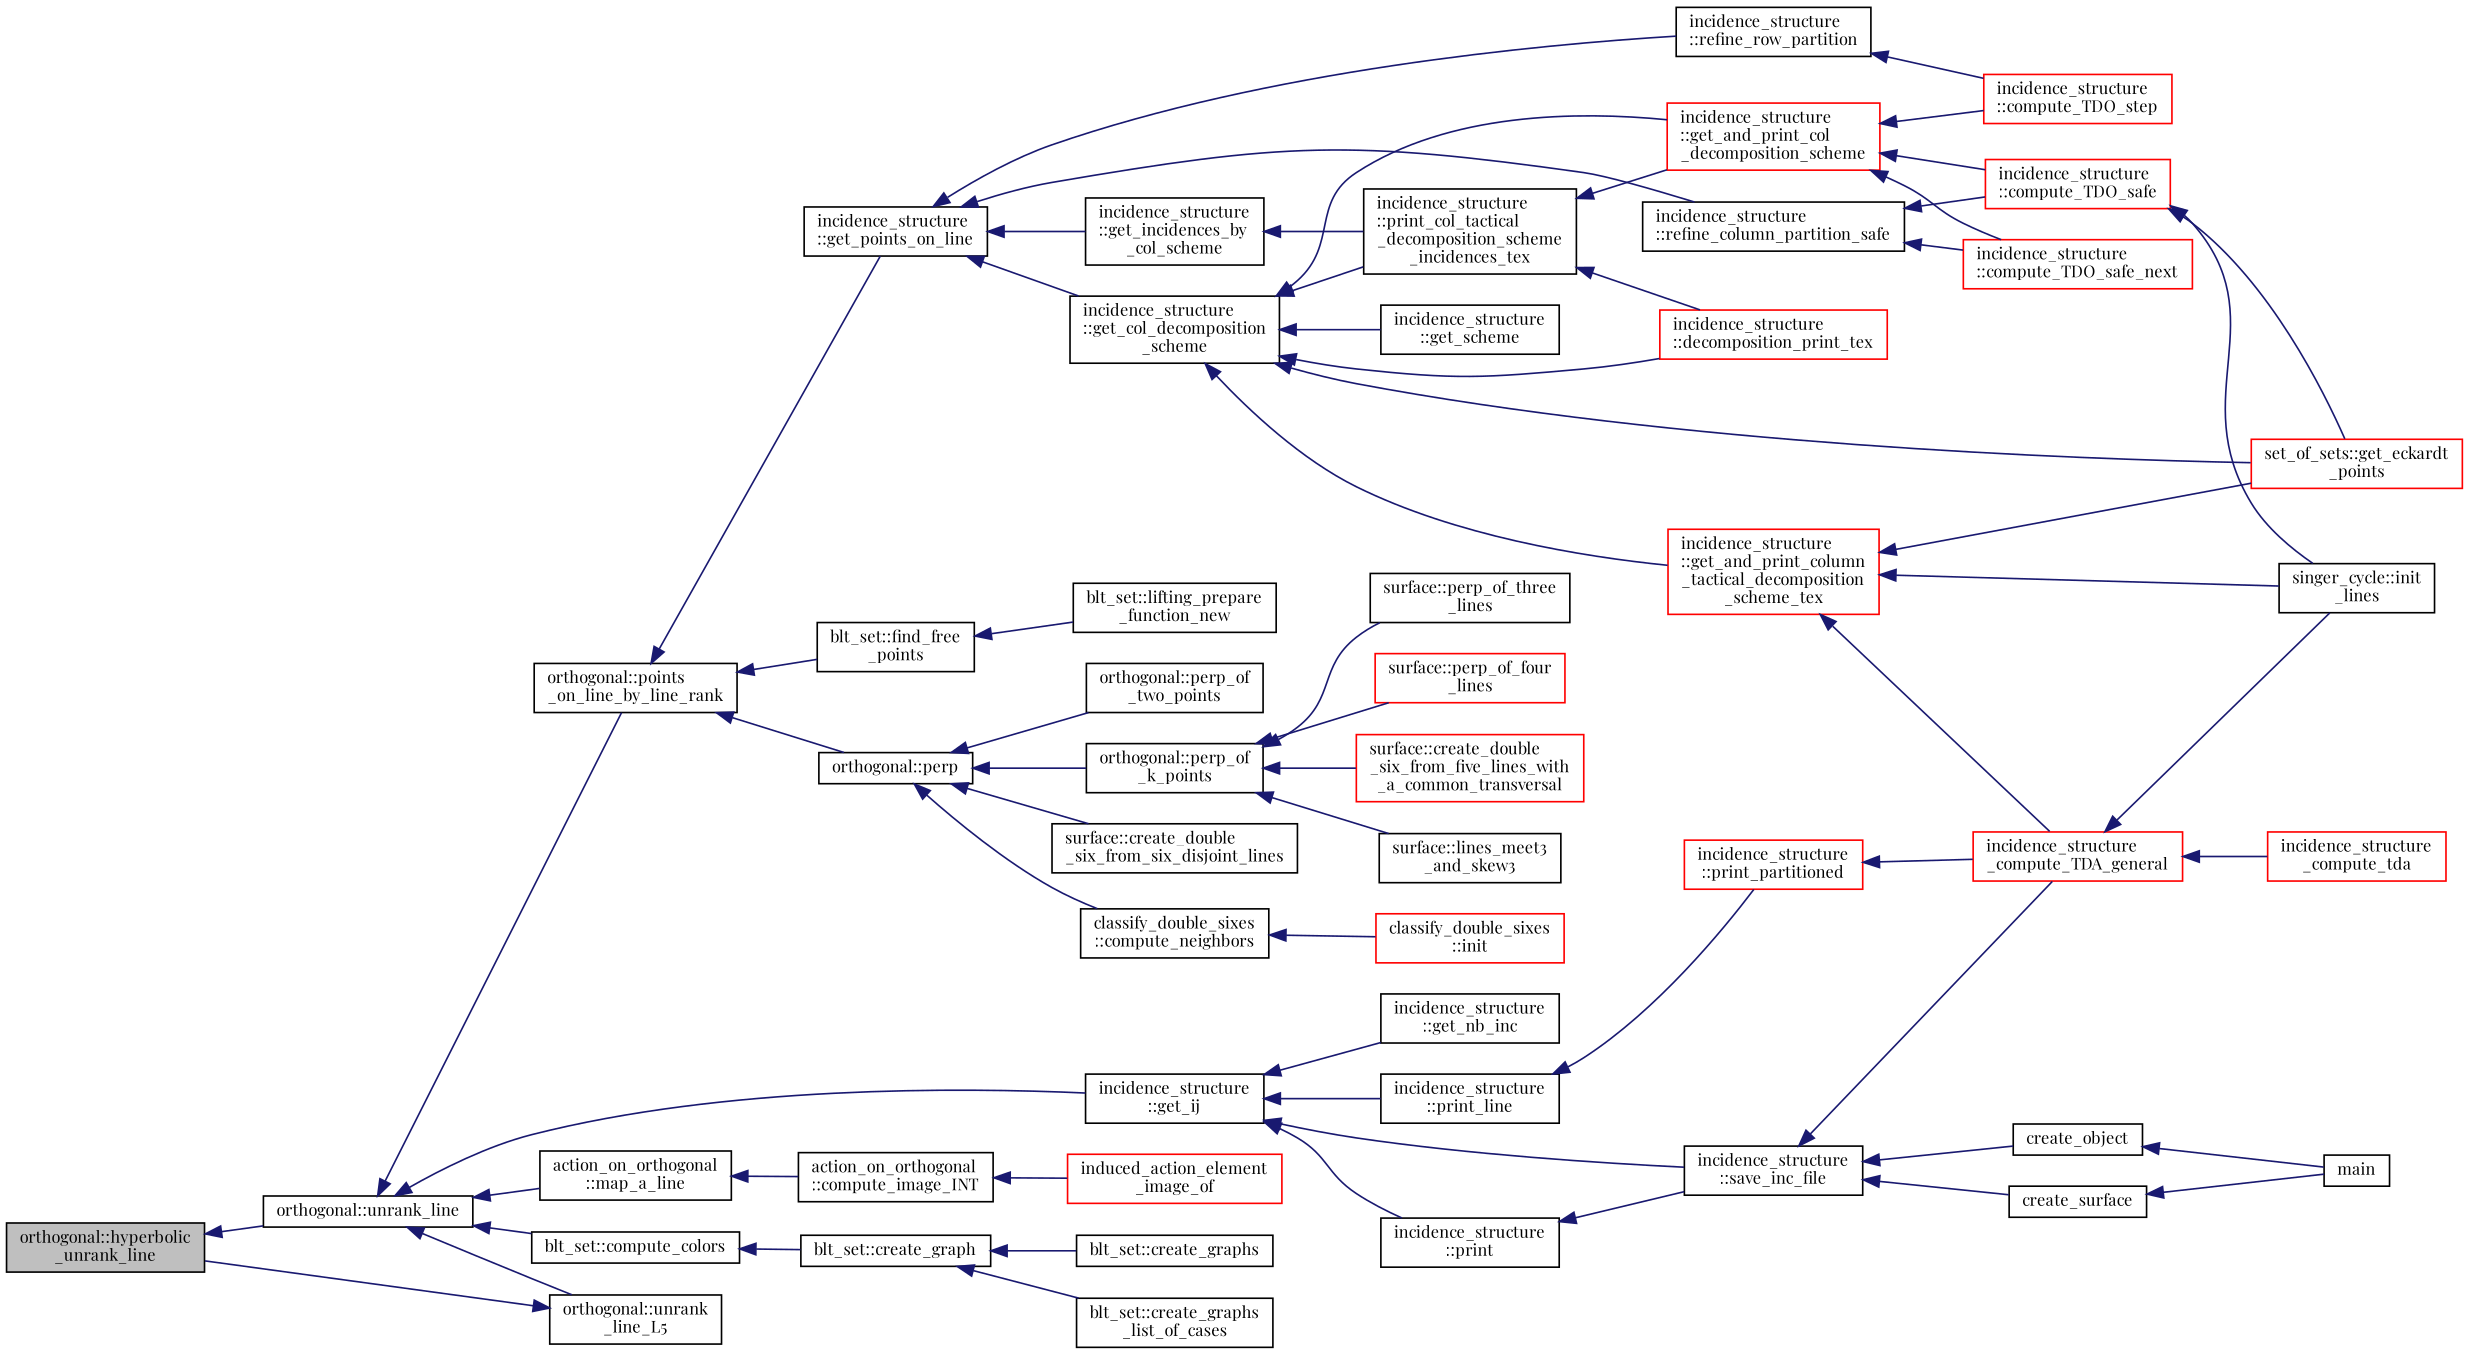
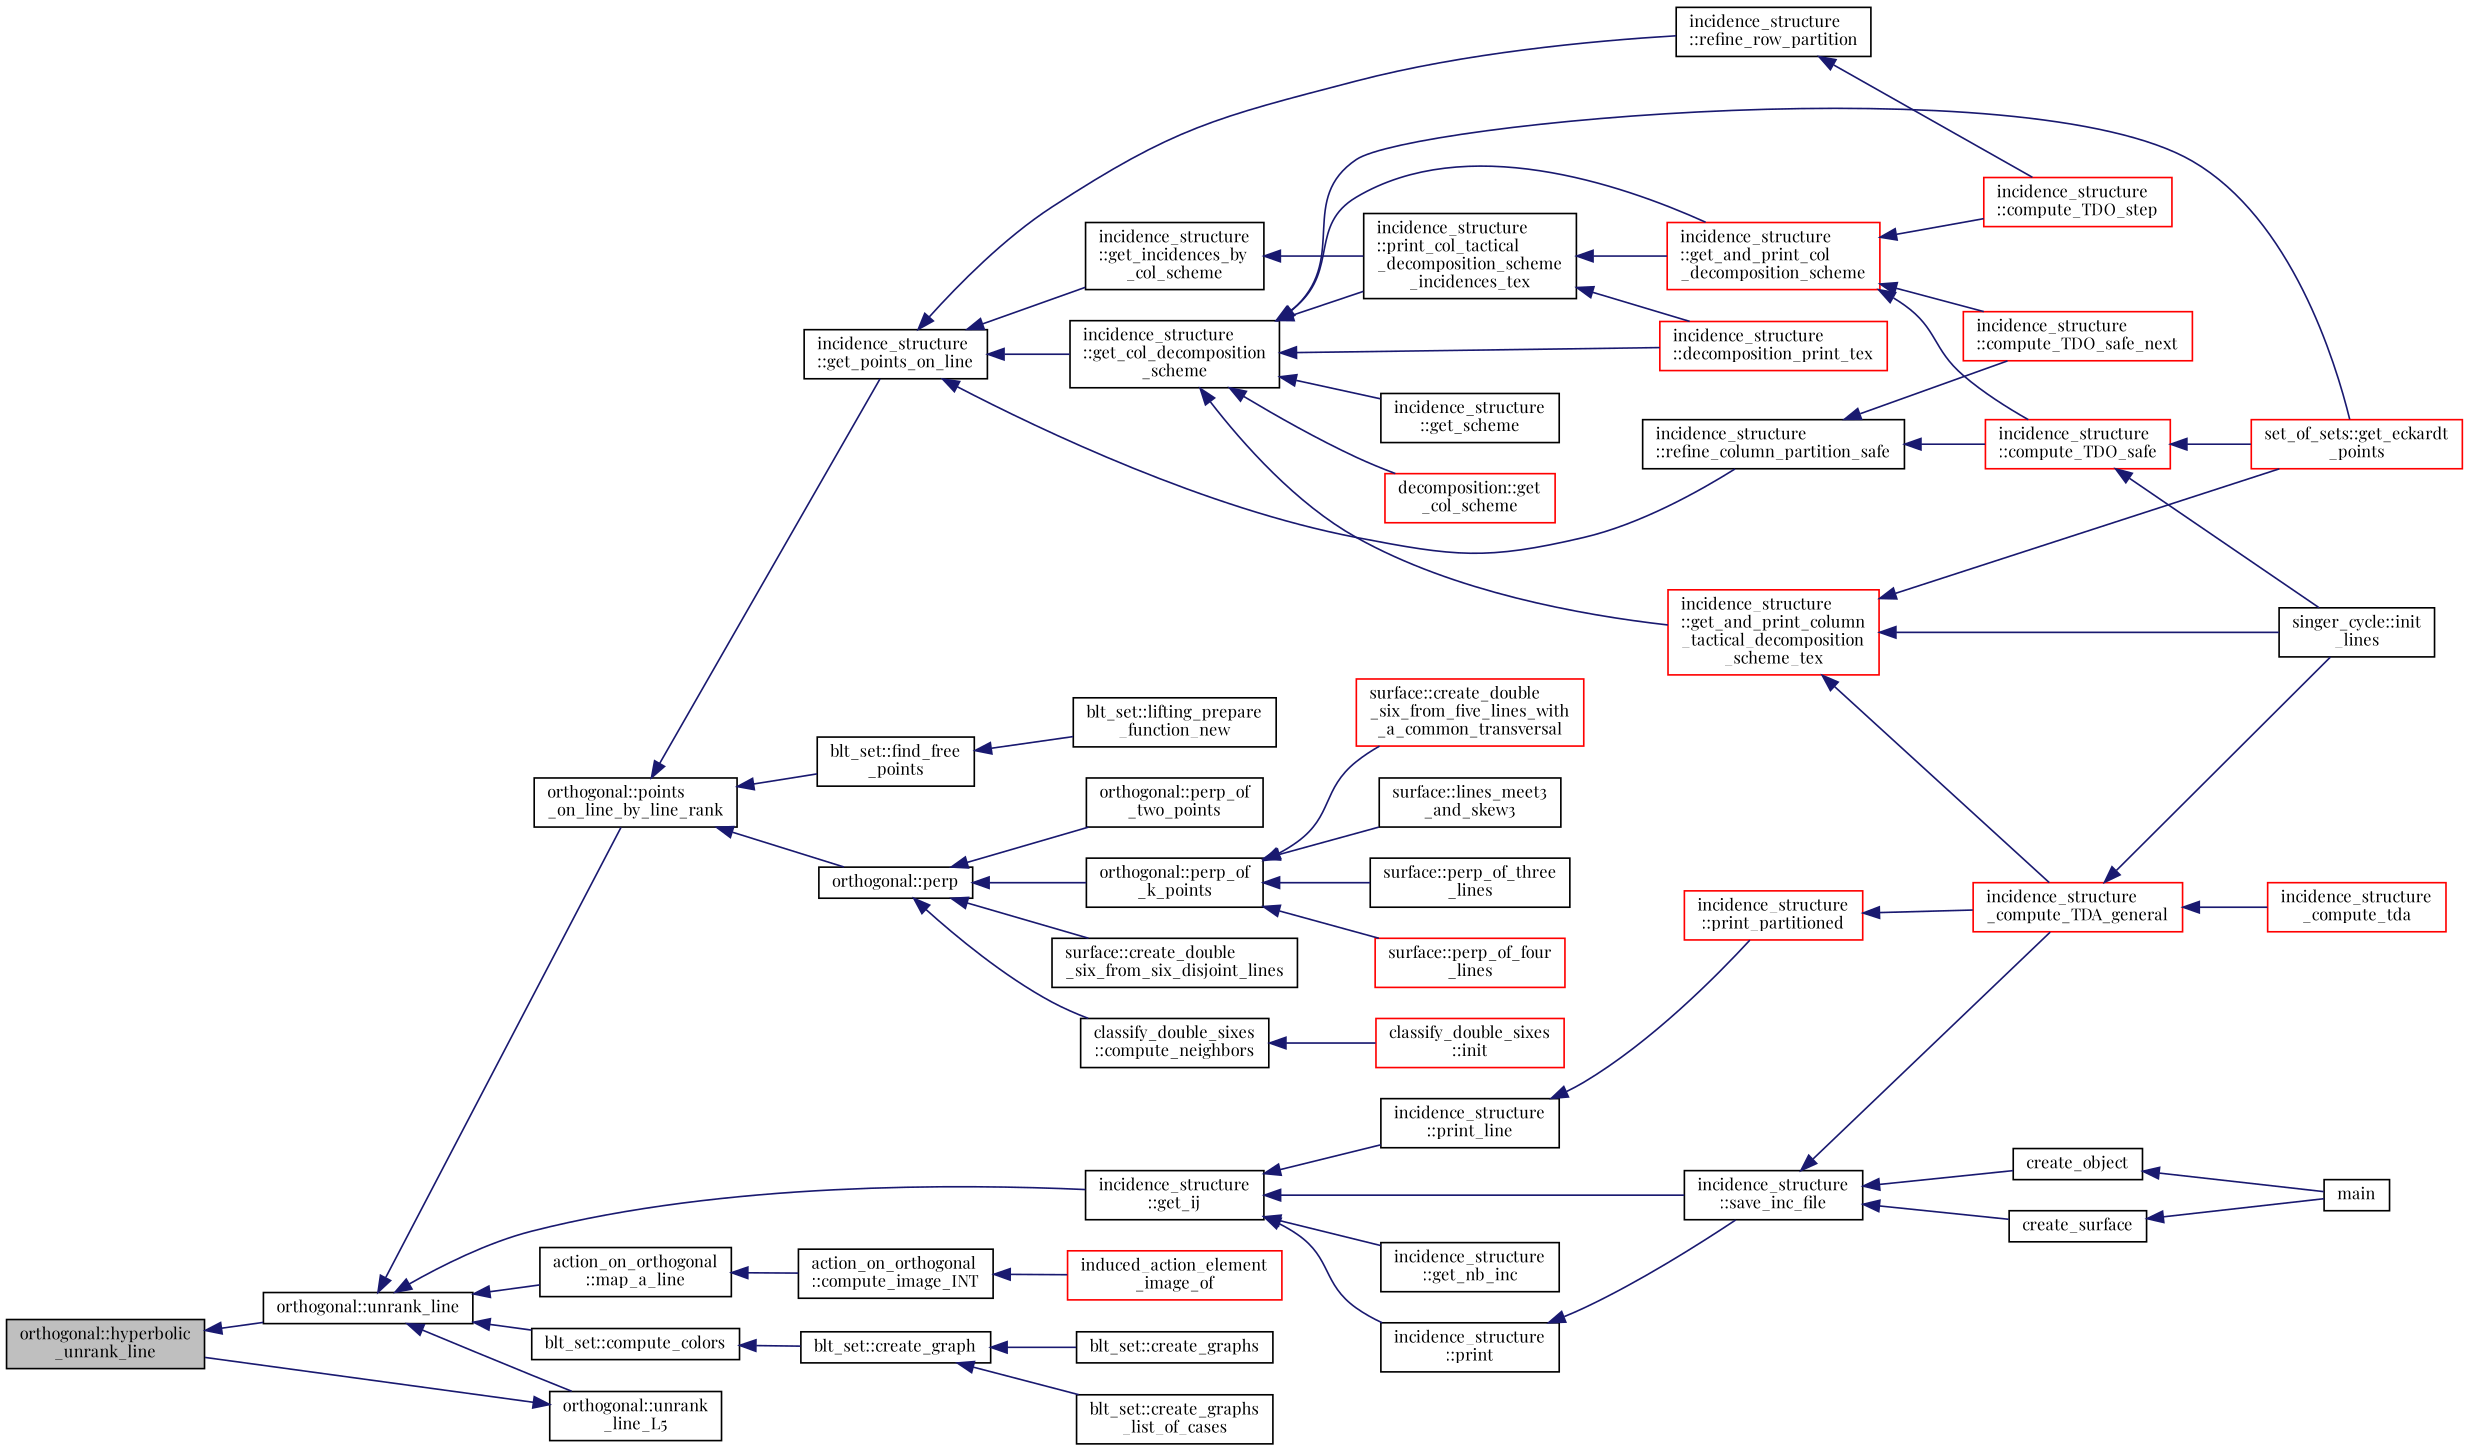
none -> (1470, 498)
